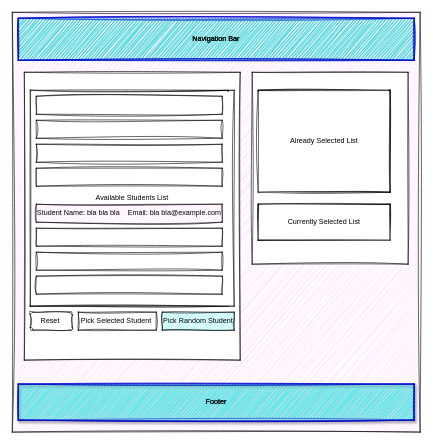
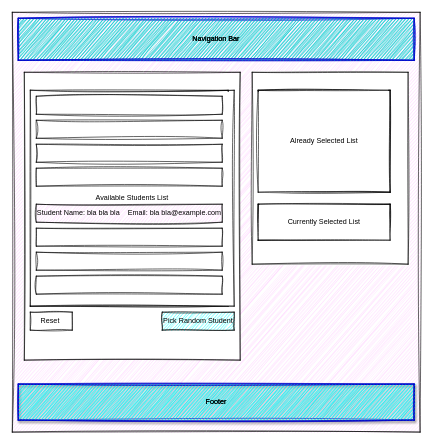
(51, 321) -> (51, 321)
(117, 321) -> none
